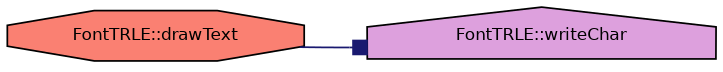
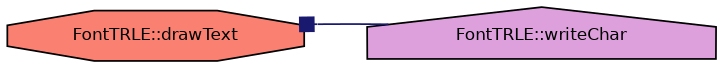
(325, 47) -> (353, 24)
